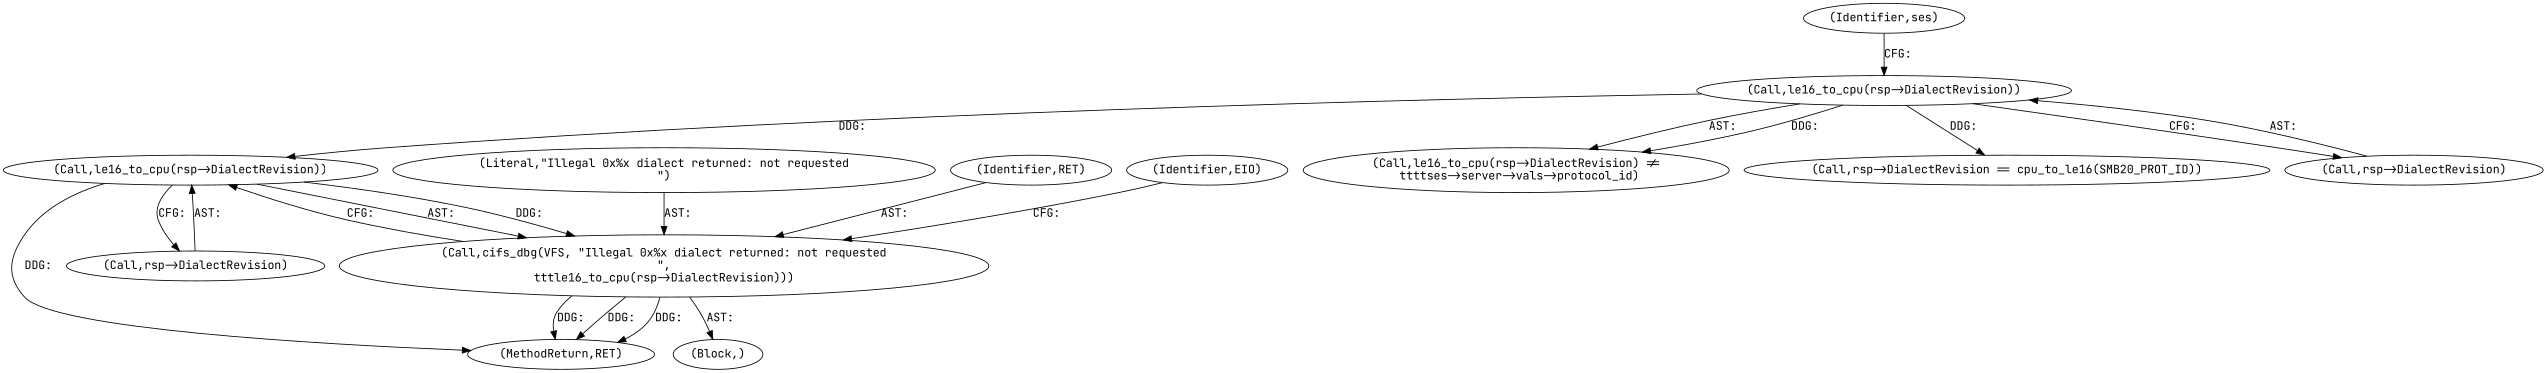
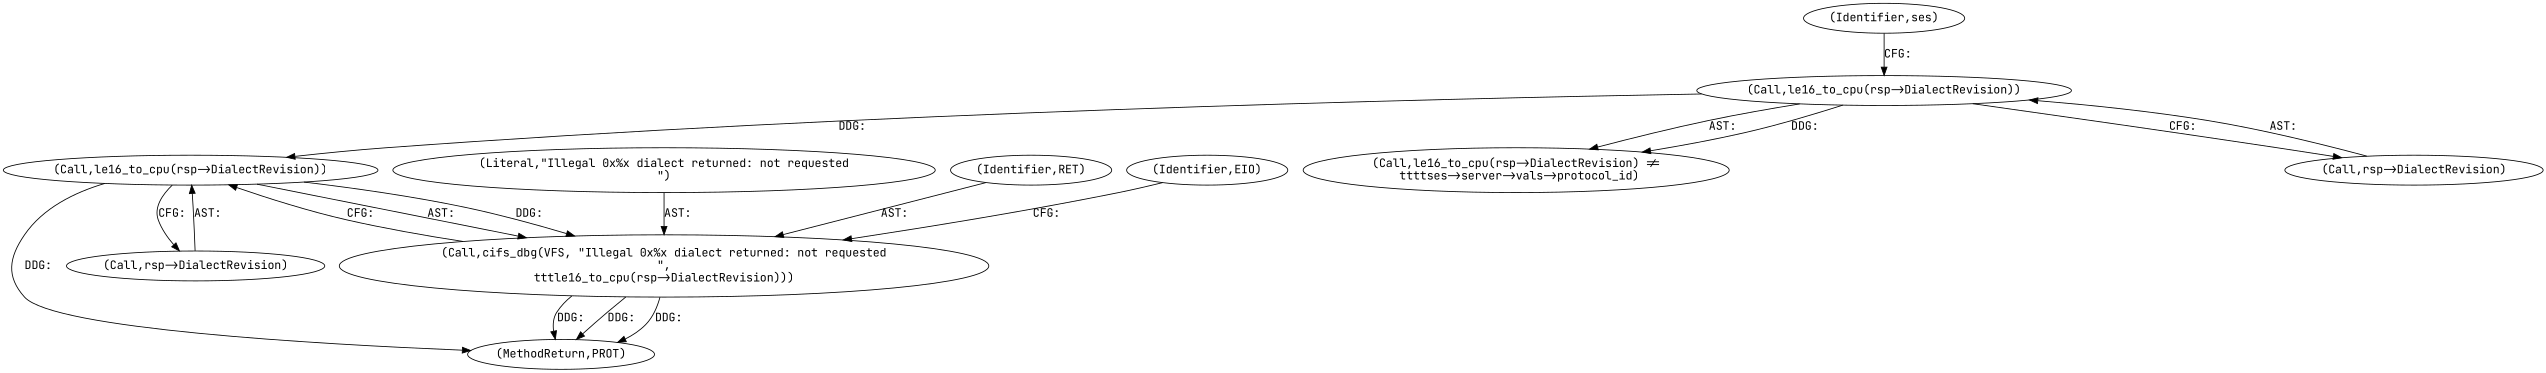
(2007, 170) -> none
(561, 354) -> (561, 354)
(718, 354) -> none
